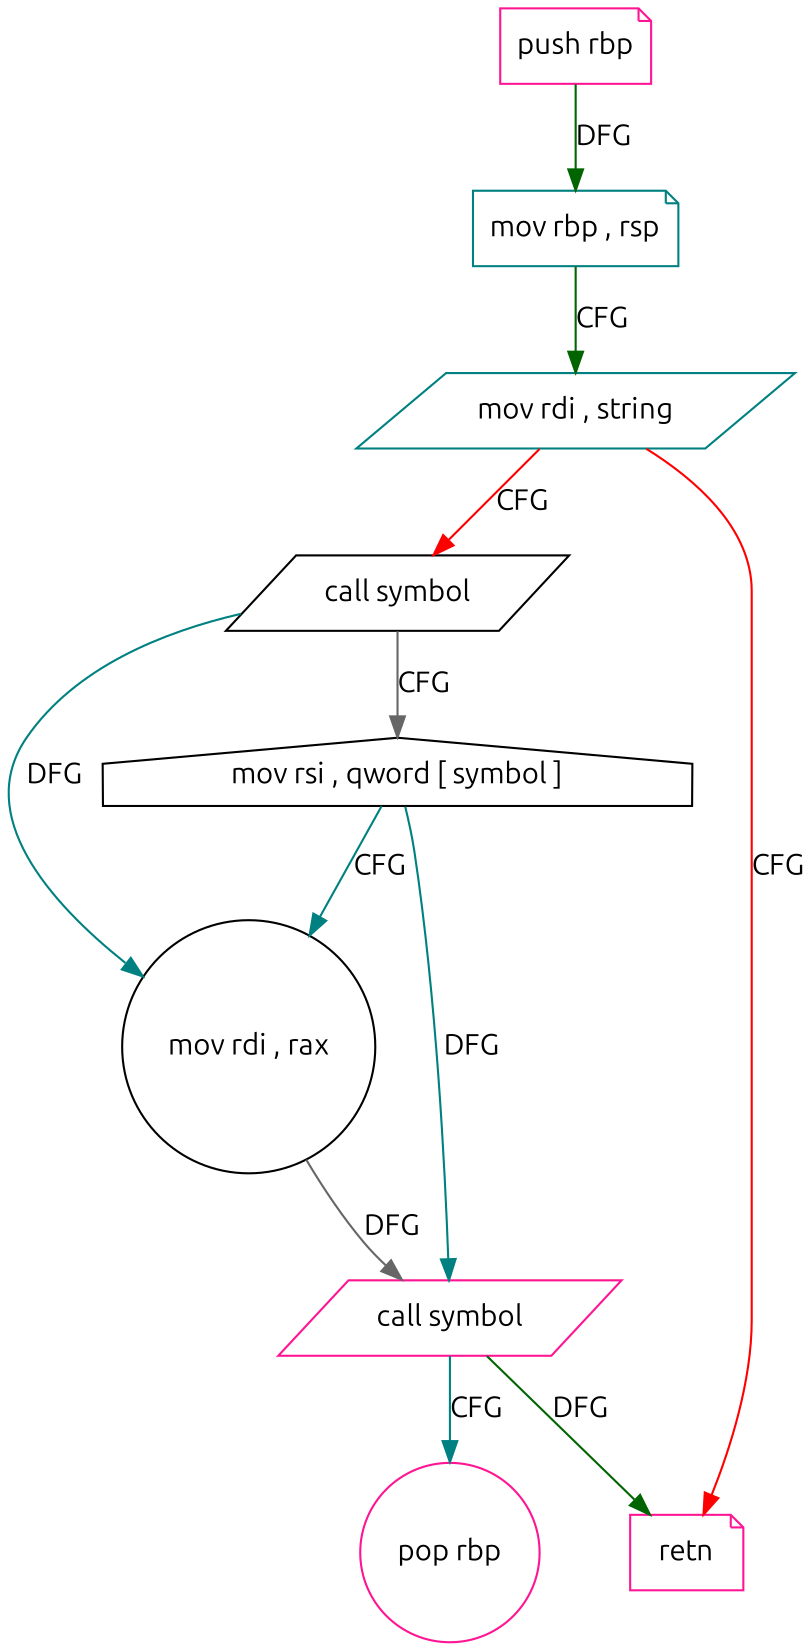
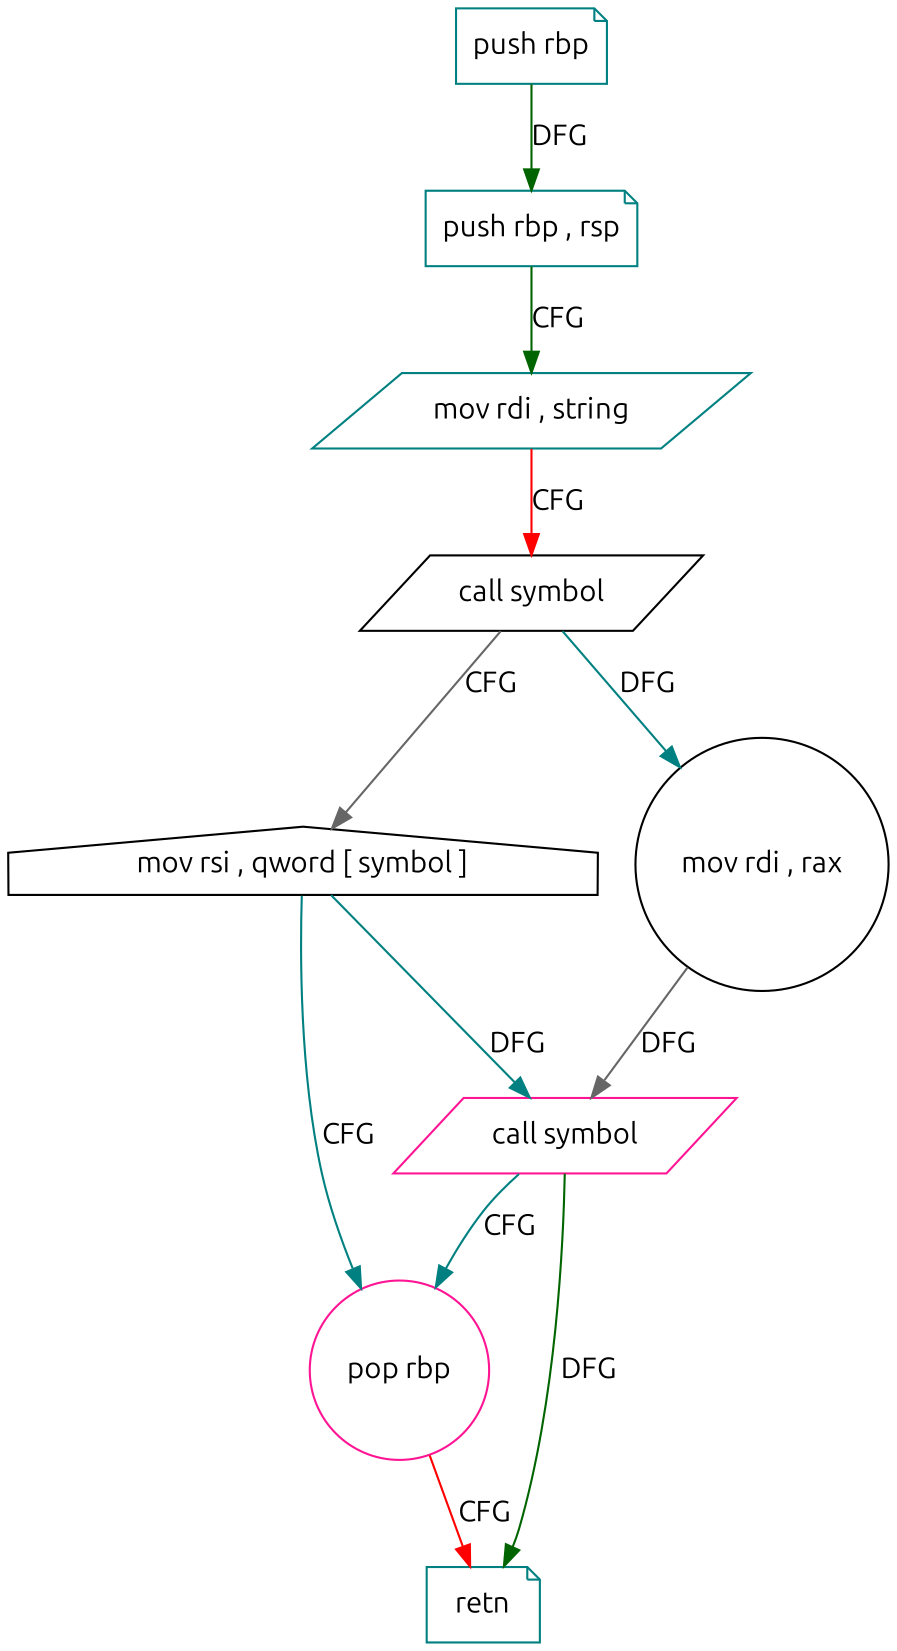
(576, 46) -> (531, 46)
(576, 228) -> (531, 228)
(351, 862) -> (308, 1085)
(752, 954) -> (446, 1501)
(687, 1553) -> (483, 1605)
